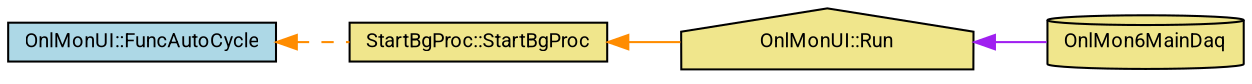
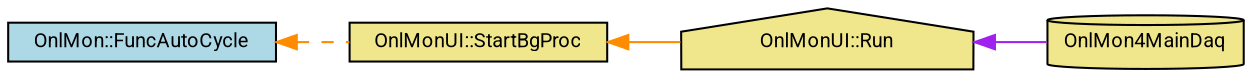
(142, 42) -> (142, 42)
(478, 42) -> (478, 42)
(1146, 42) -> (1146, 42)
